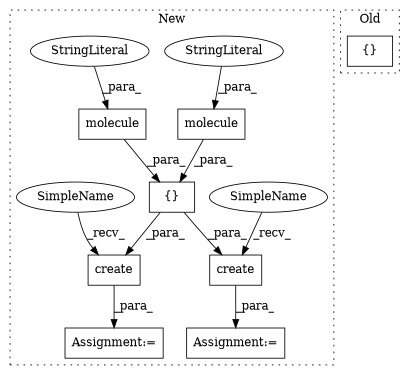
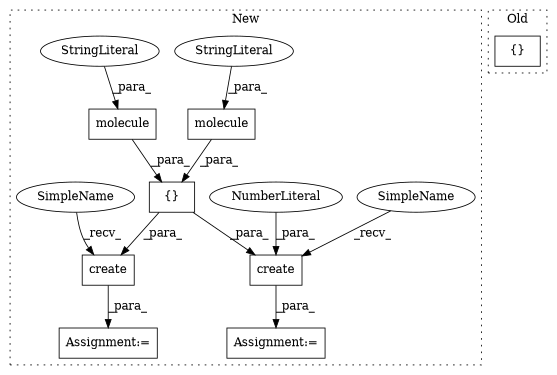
none -> (276, 197)
